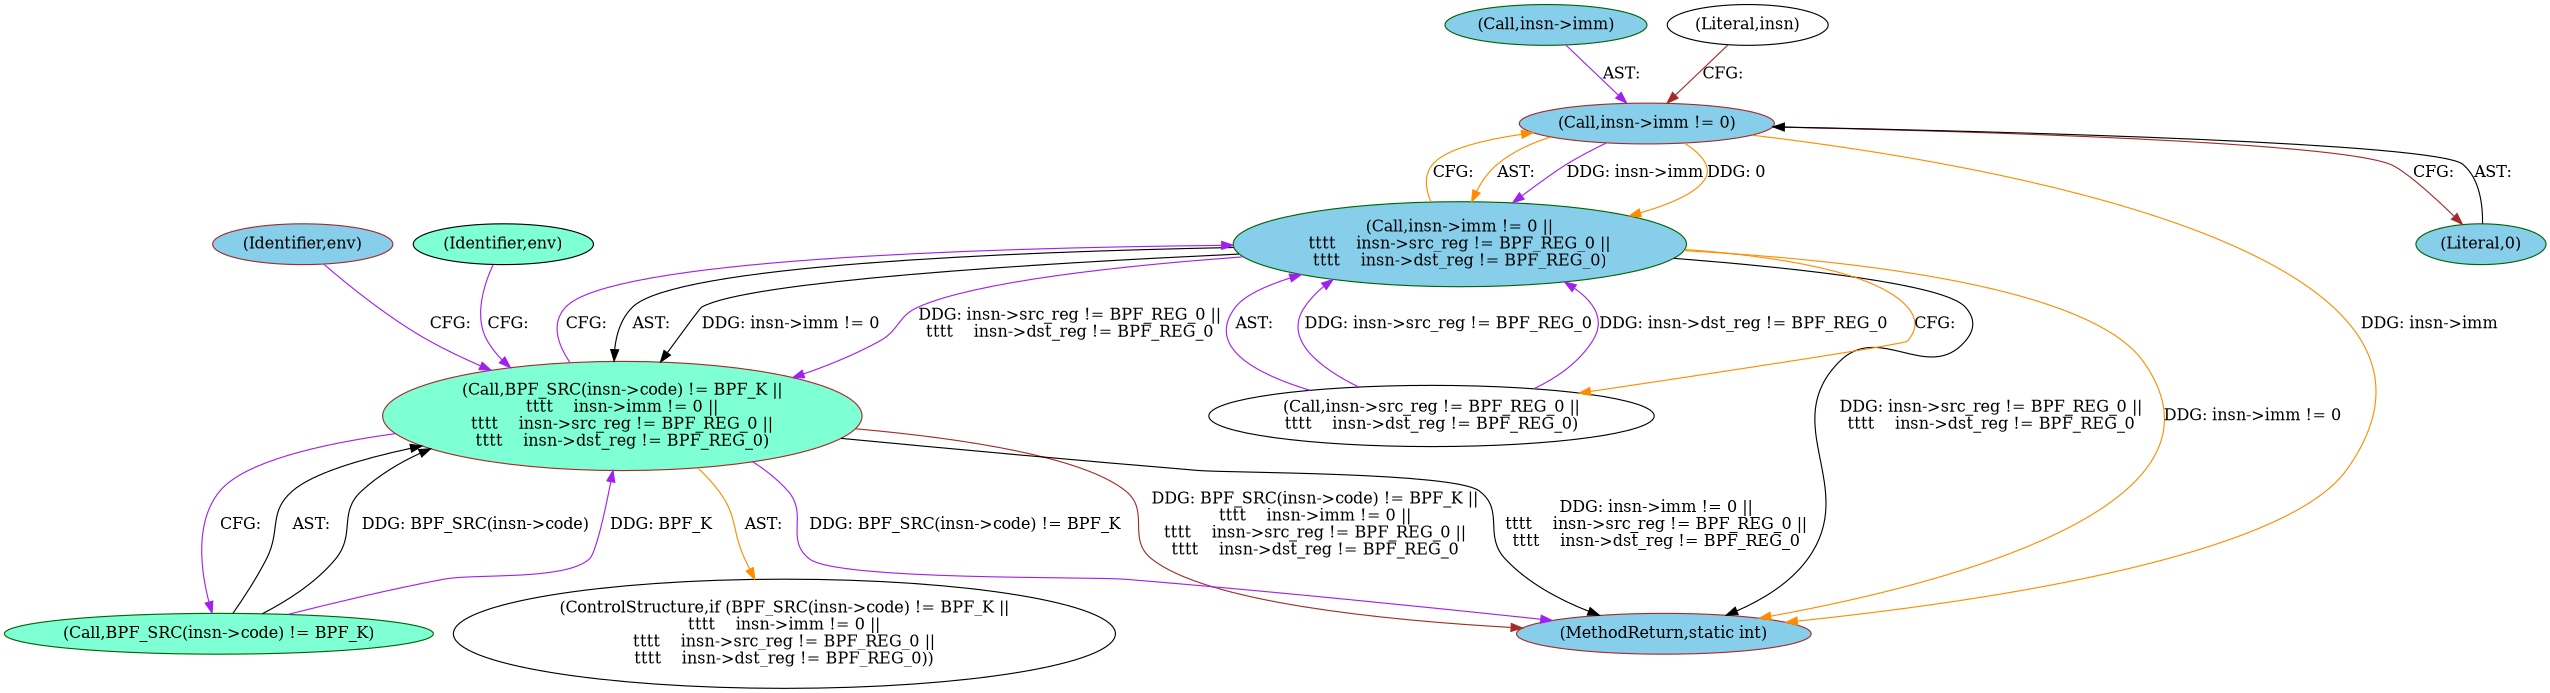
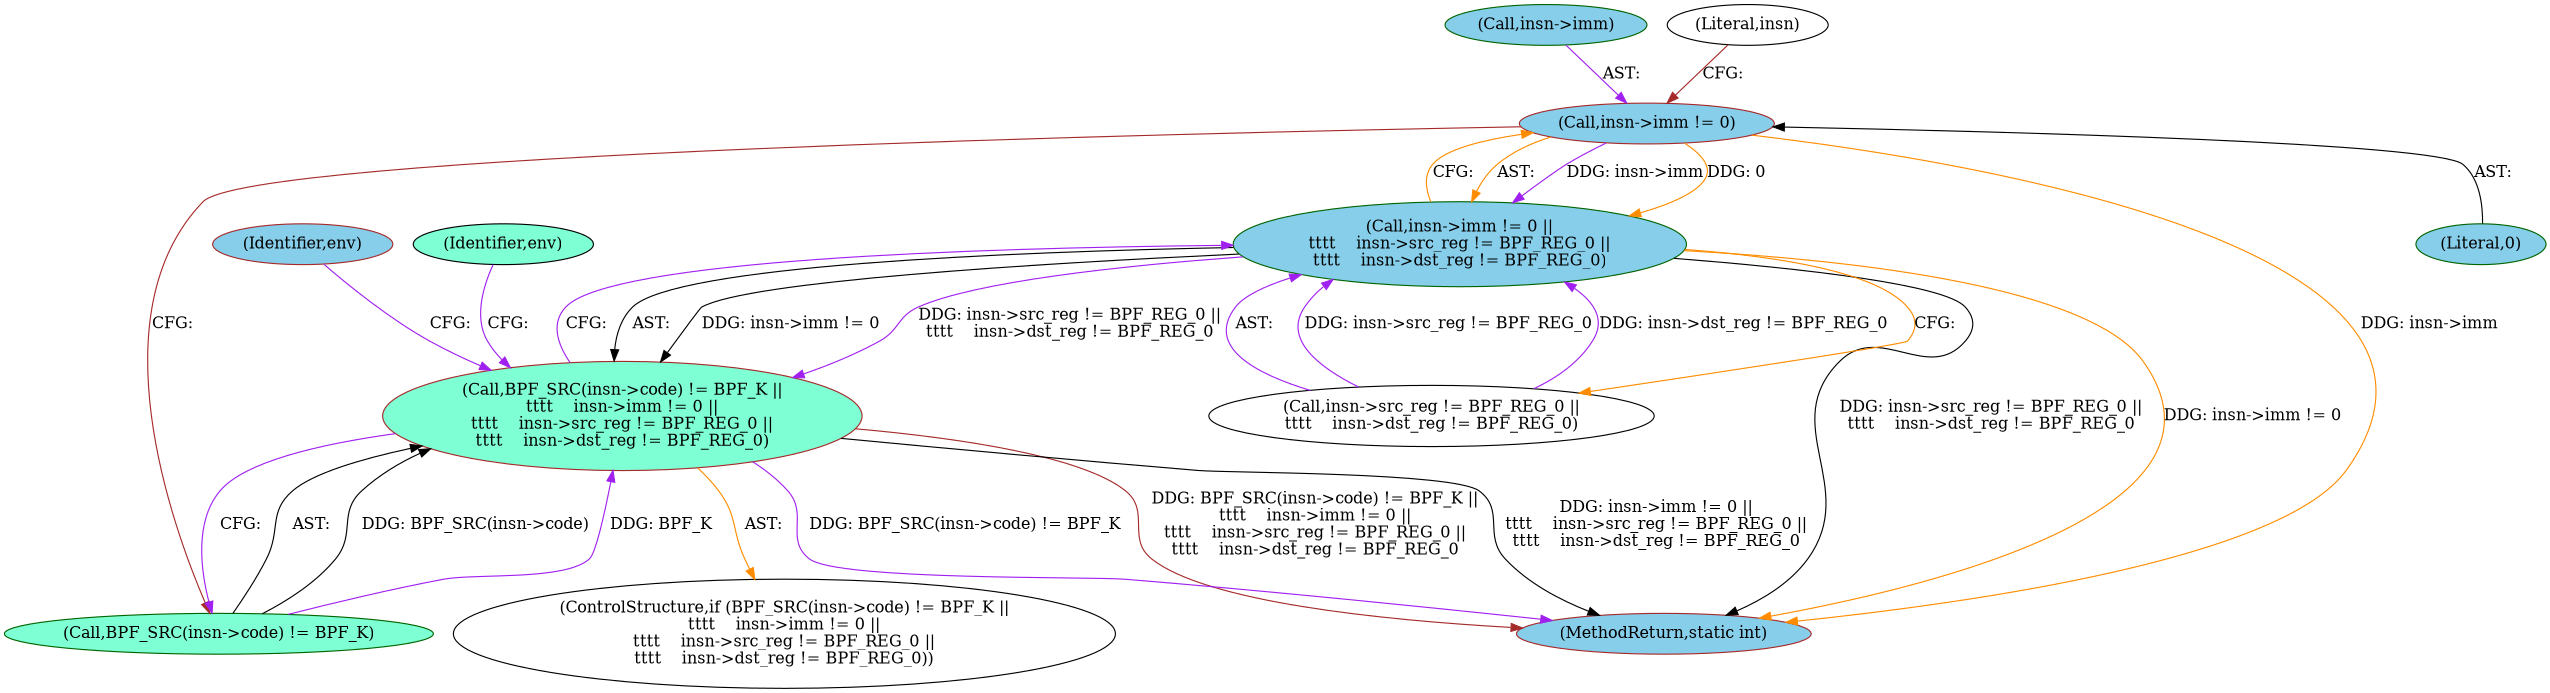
(2123, 138) -> (649, 154)
